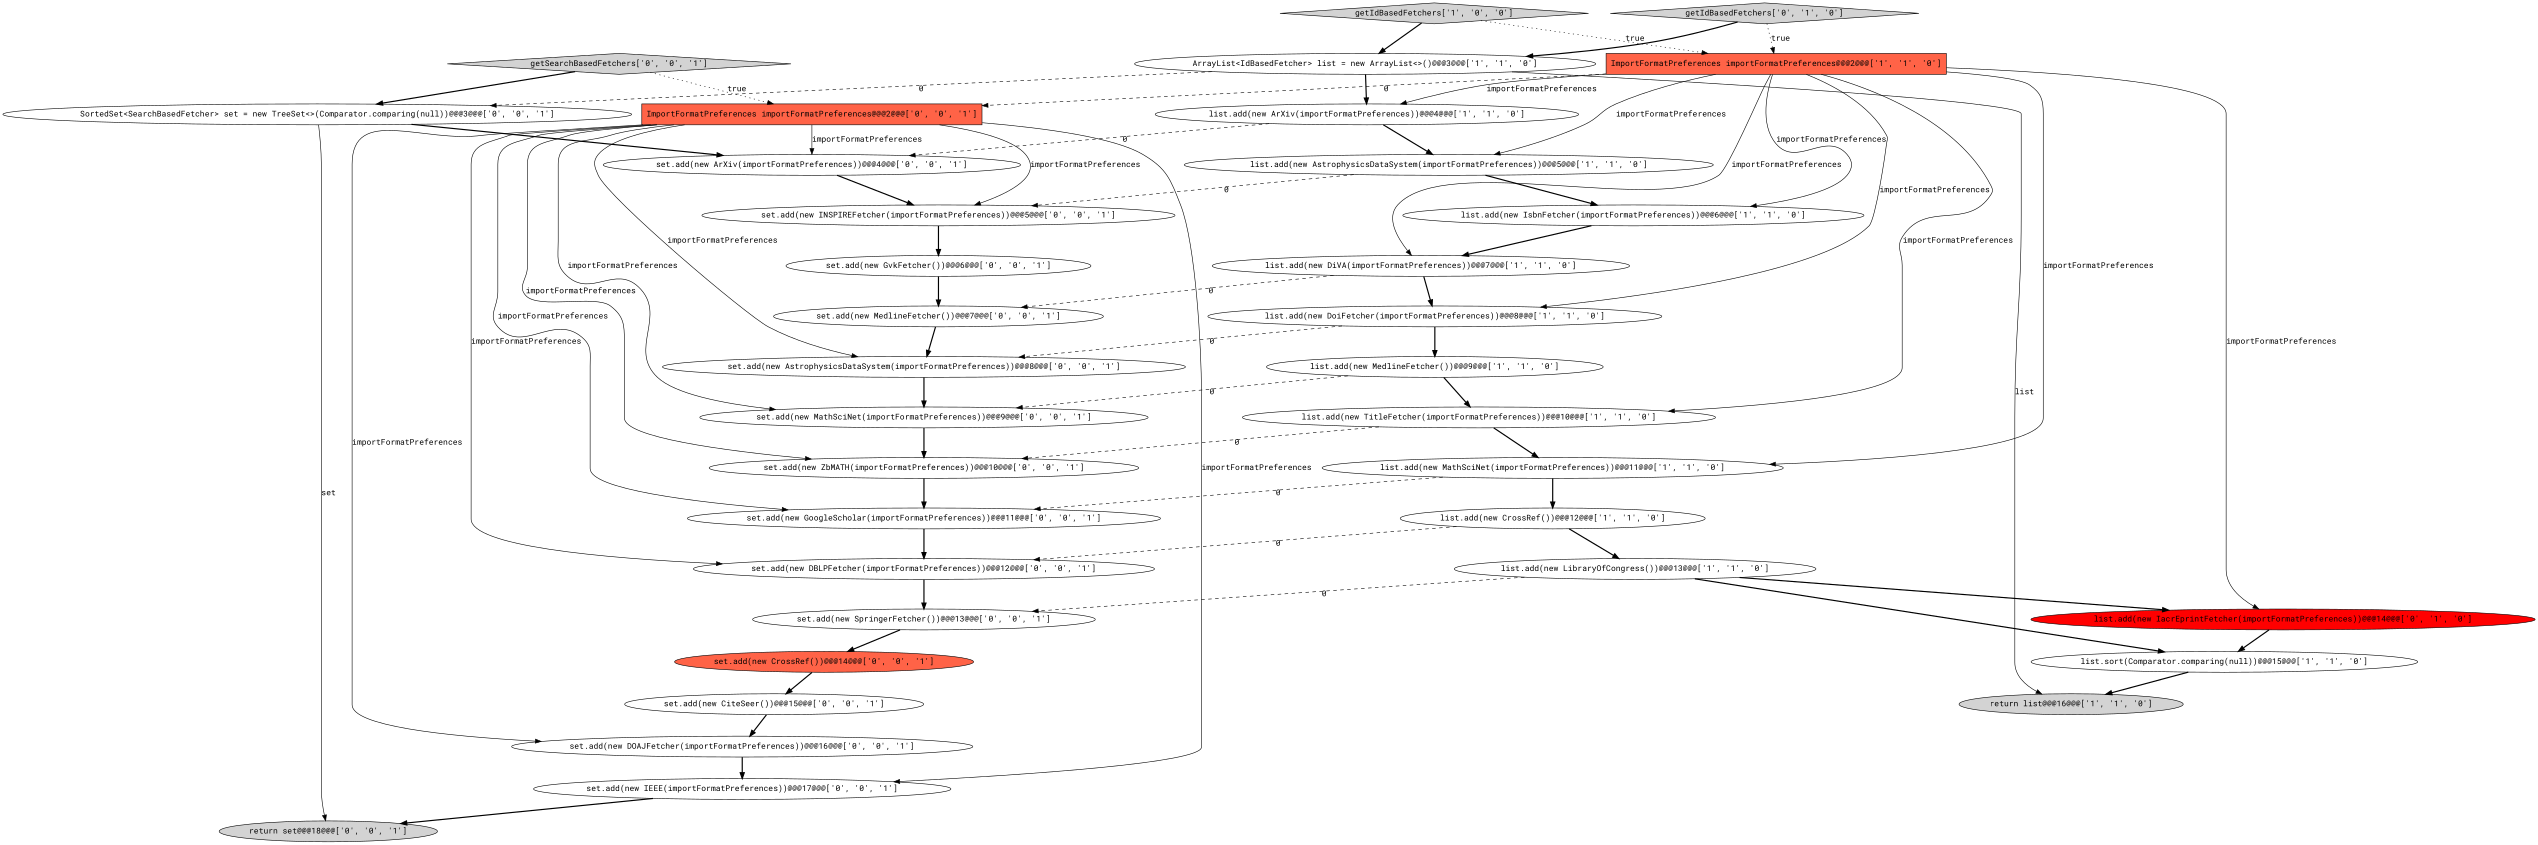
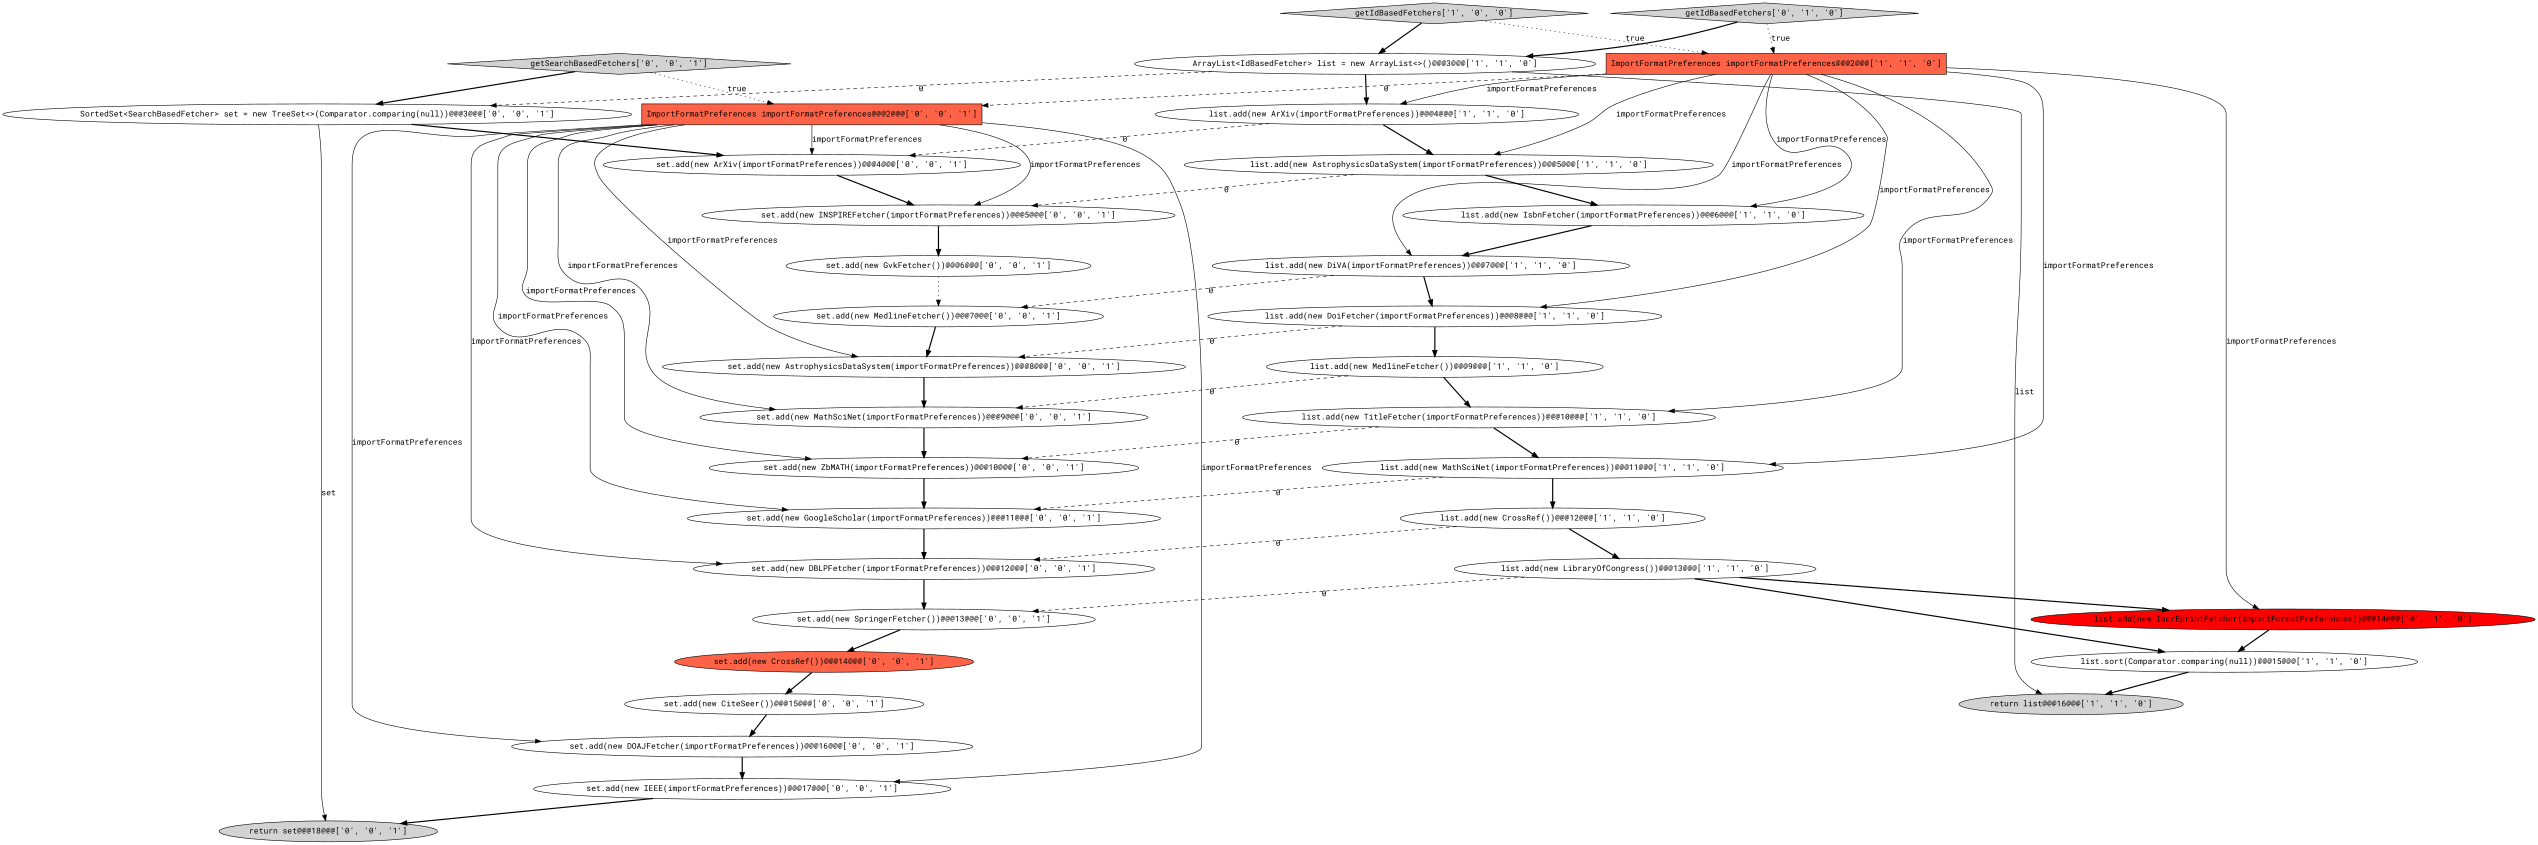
(938, 288) -> (938, 288)
